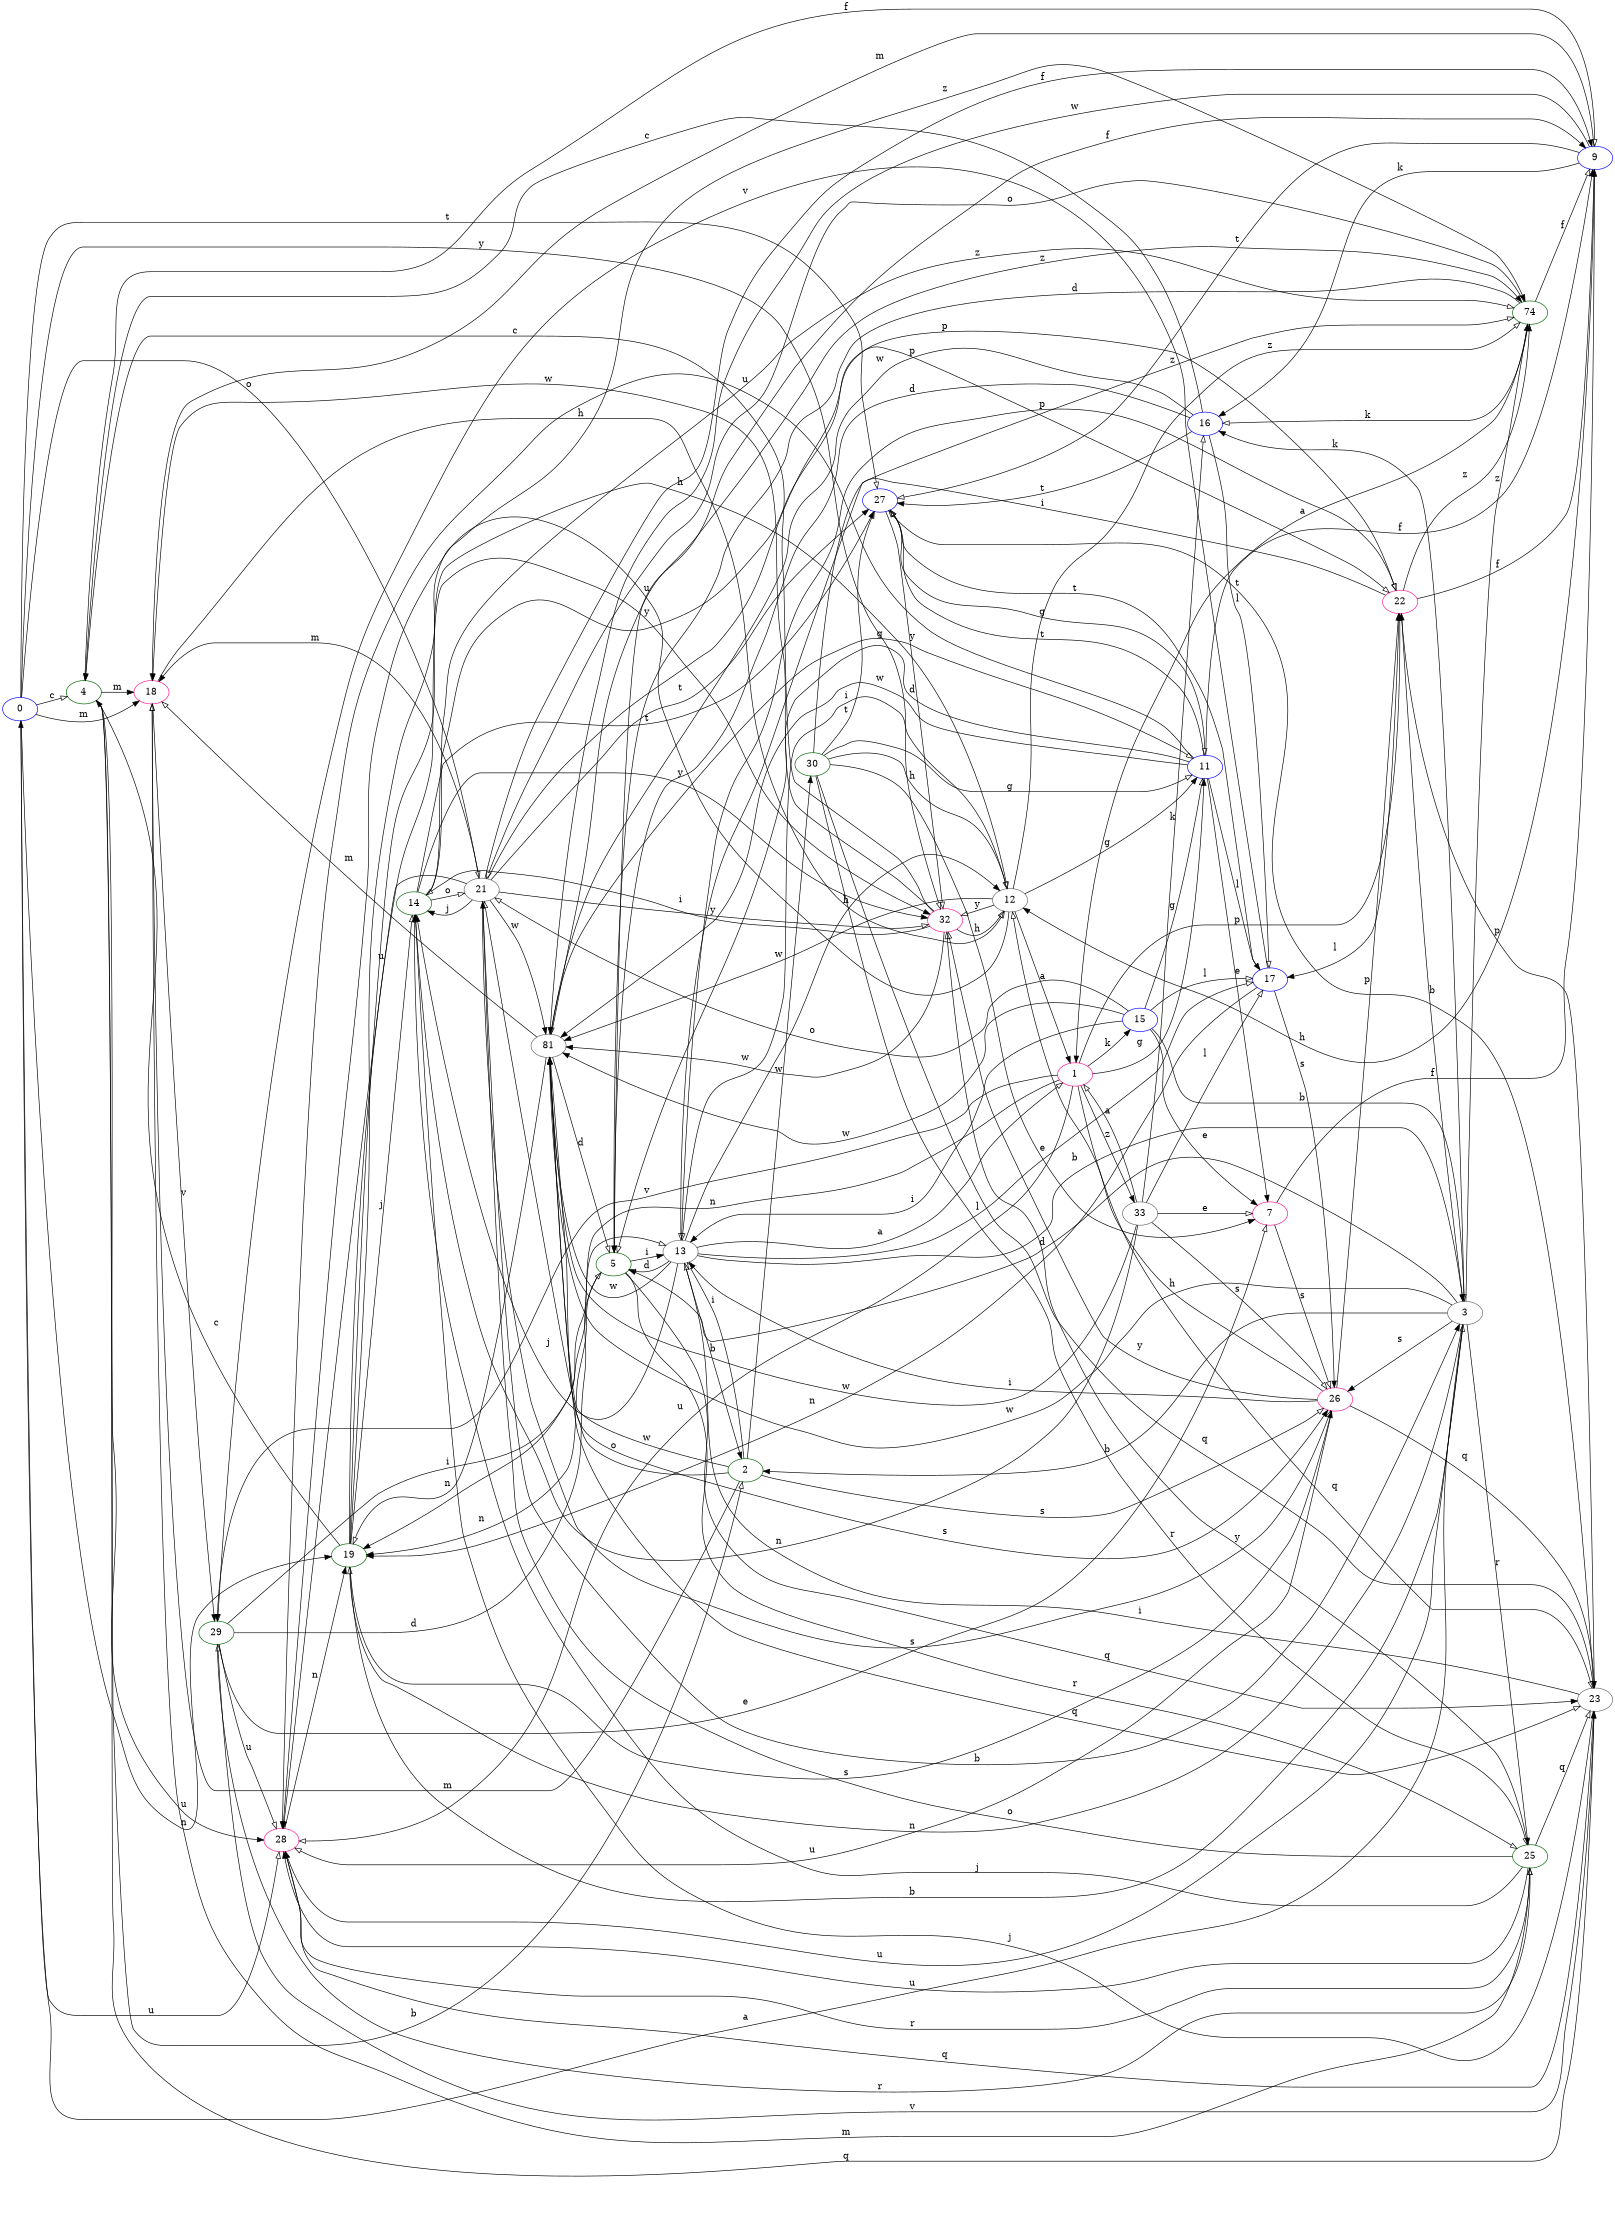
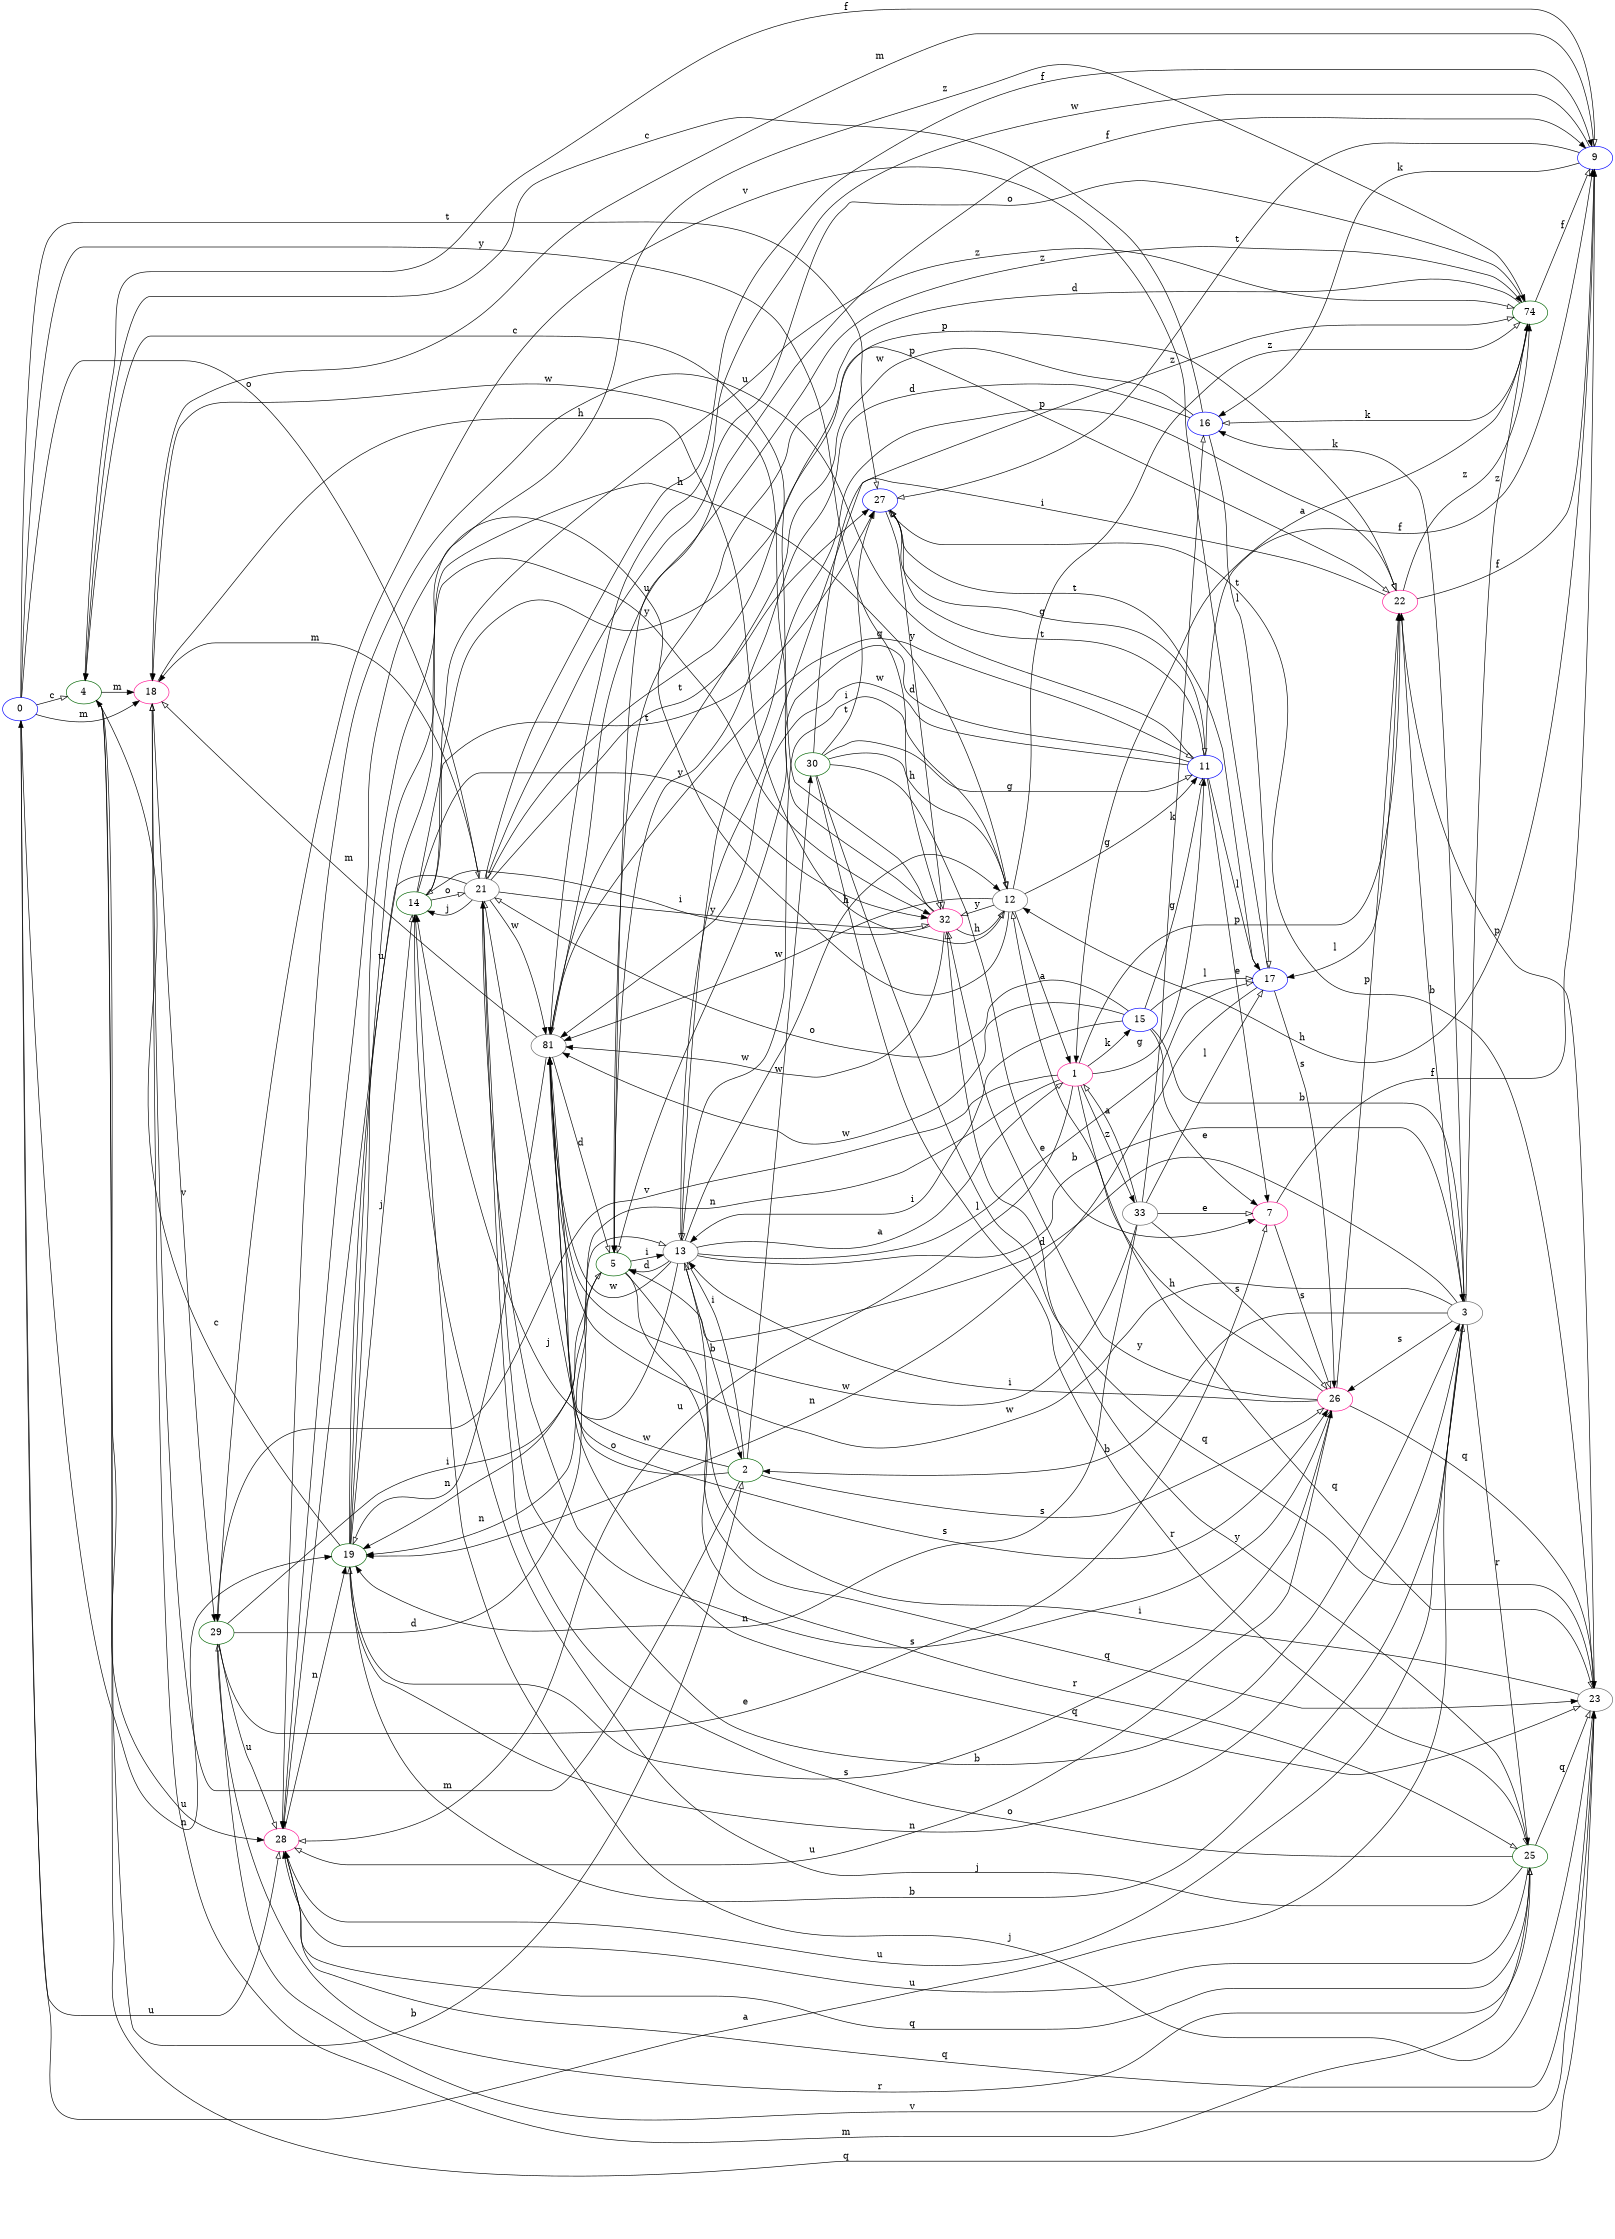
(1054, 491) -> none
(620, 1553) -> (855, 1584)
(913, 2024) -> (913, 2024)
